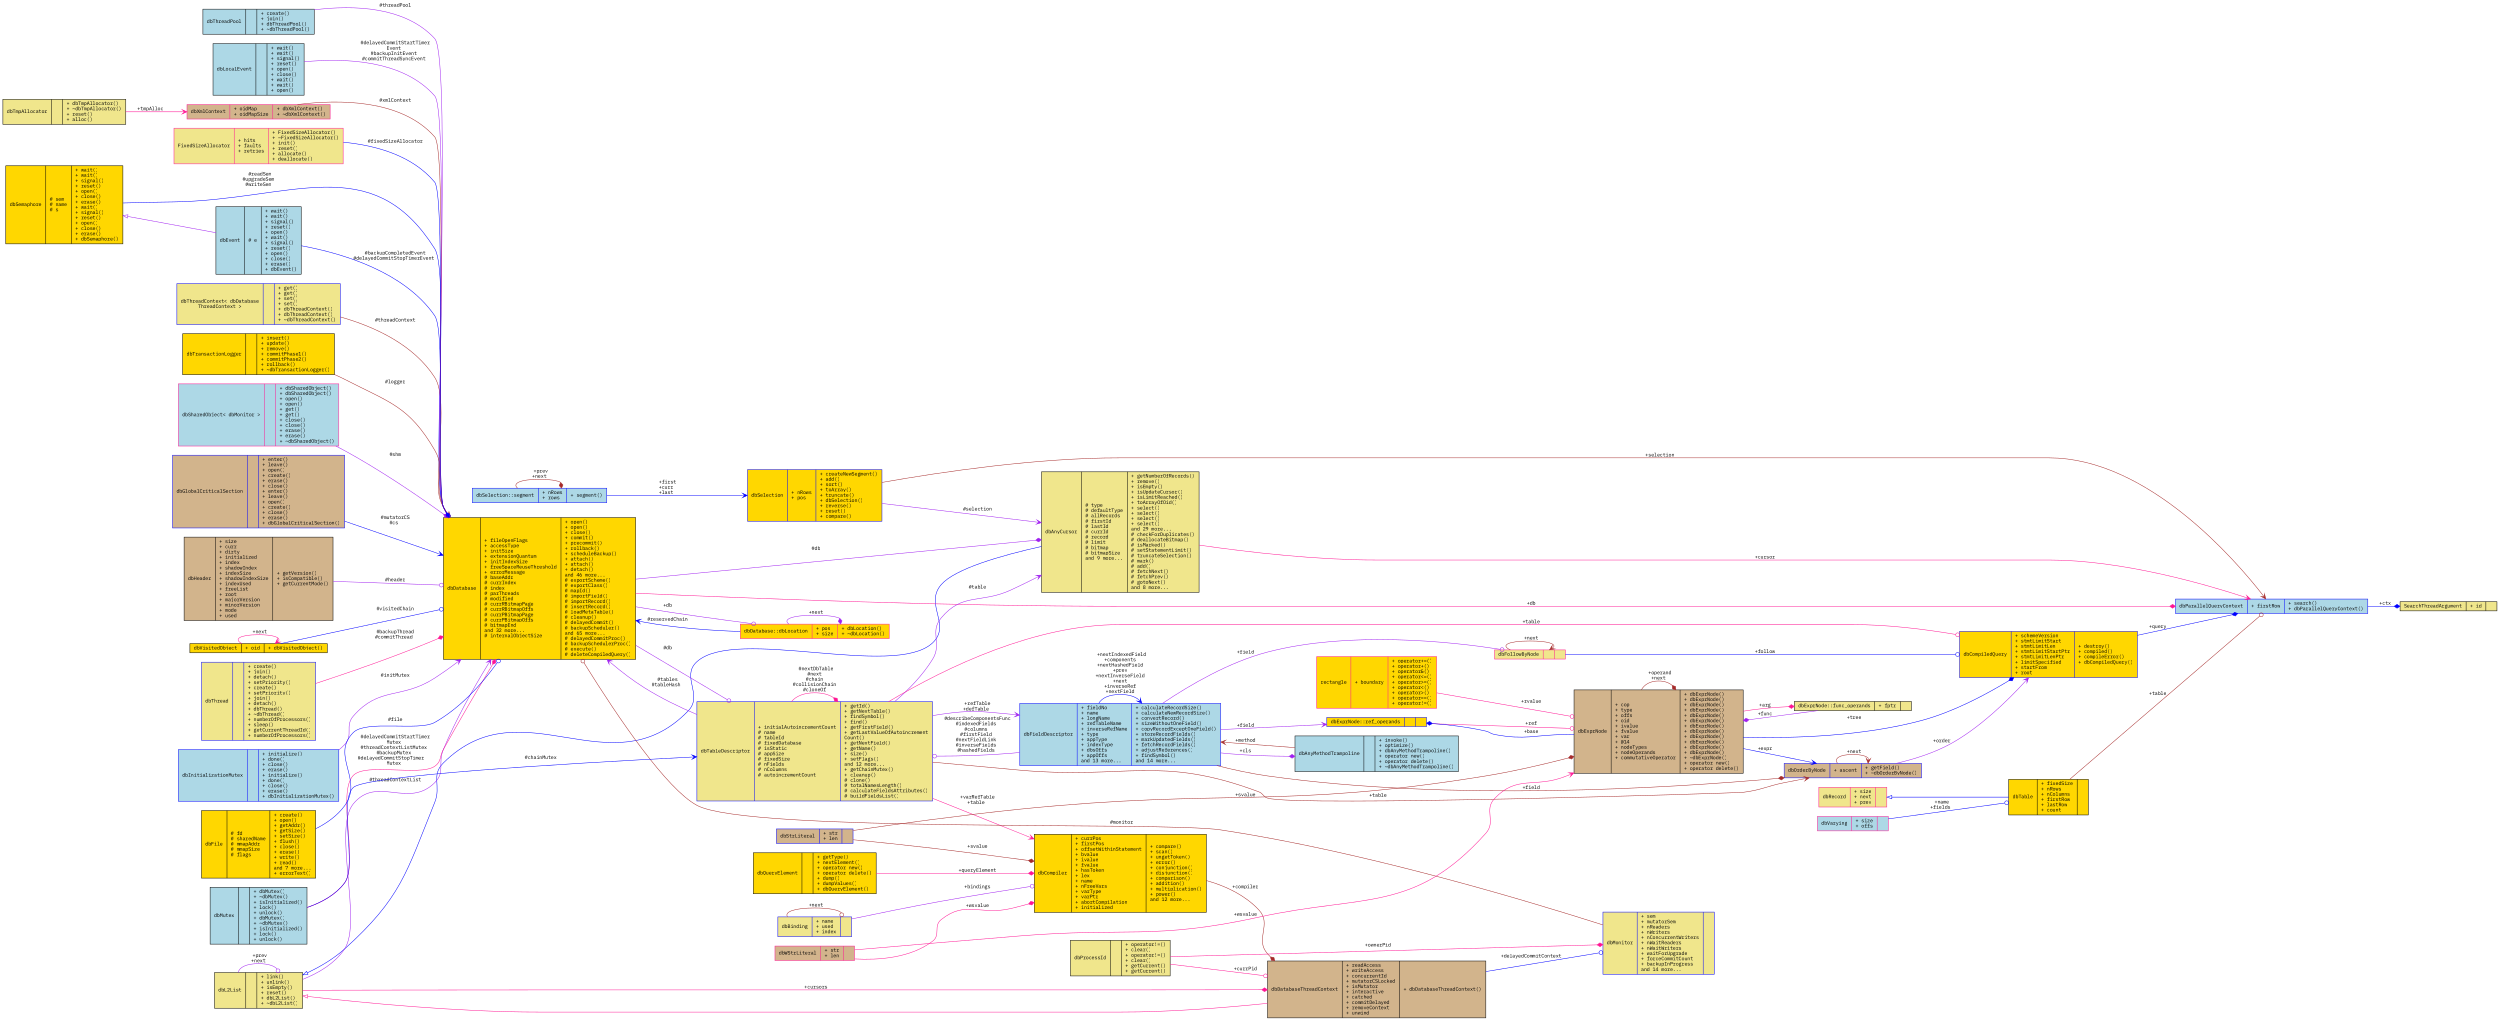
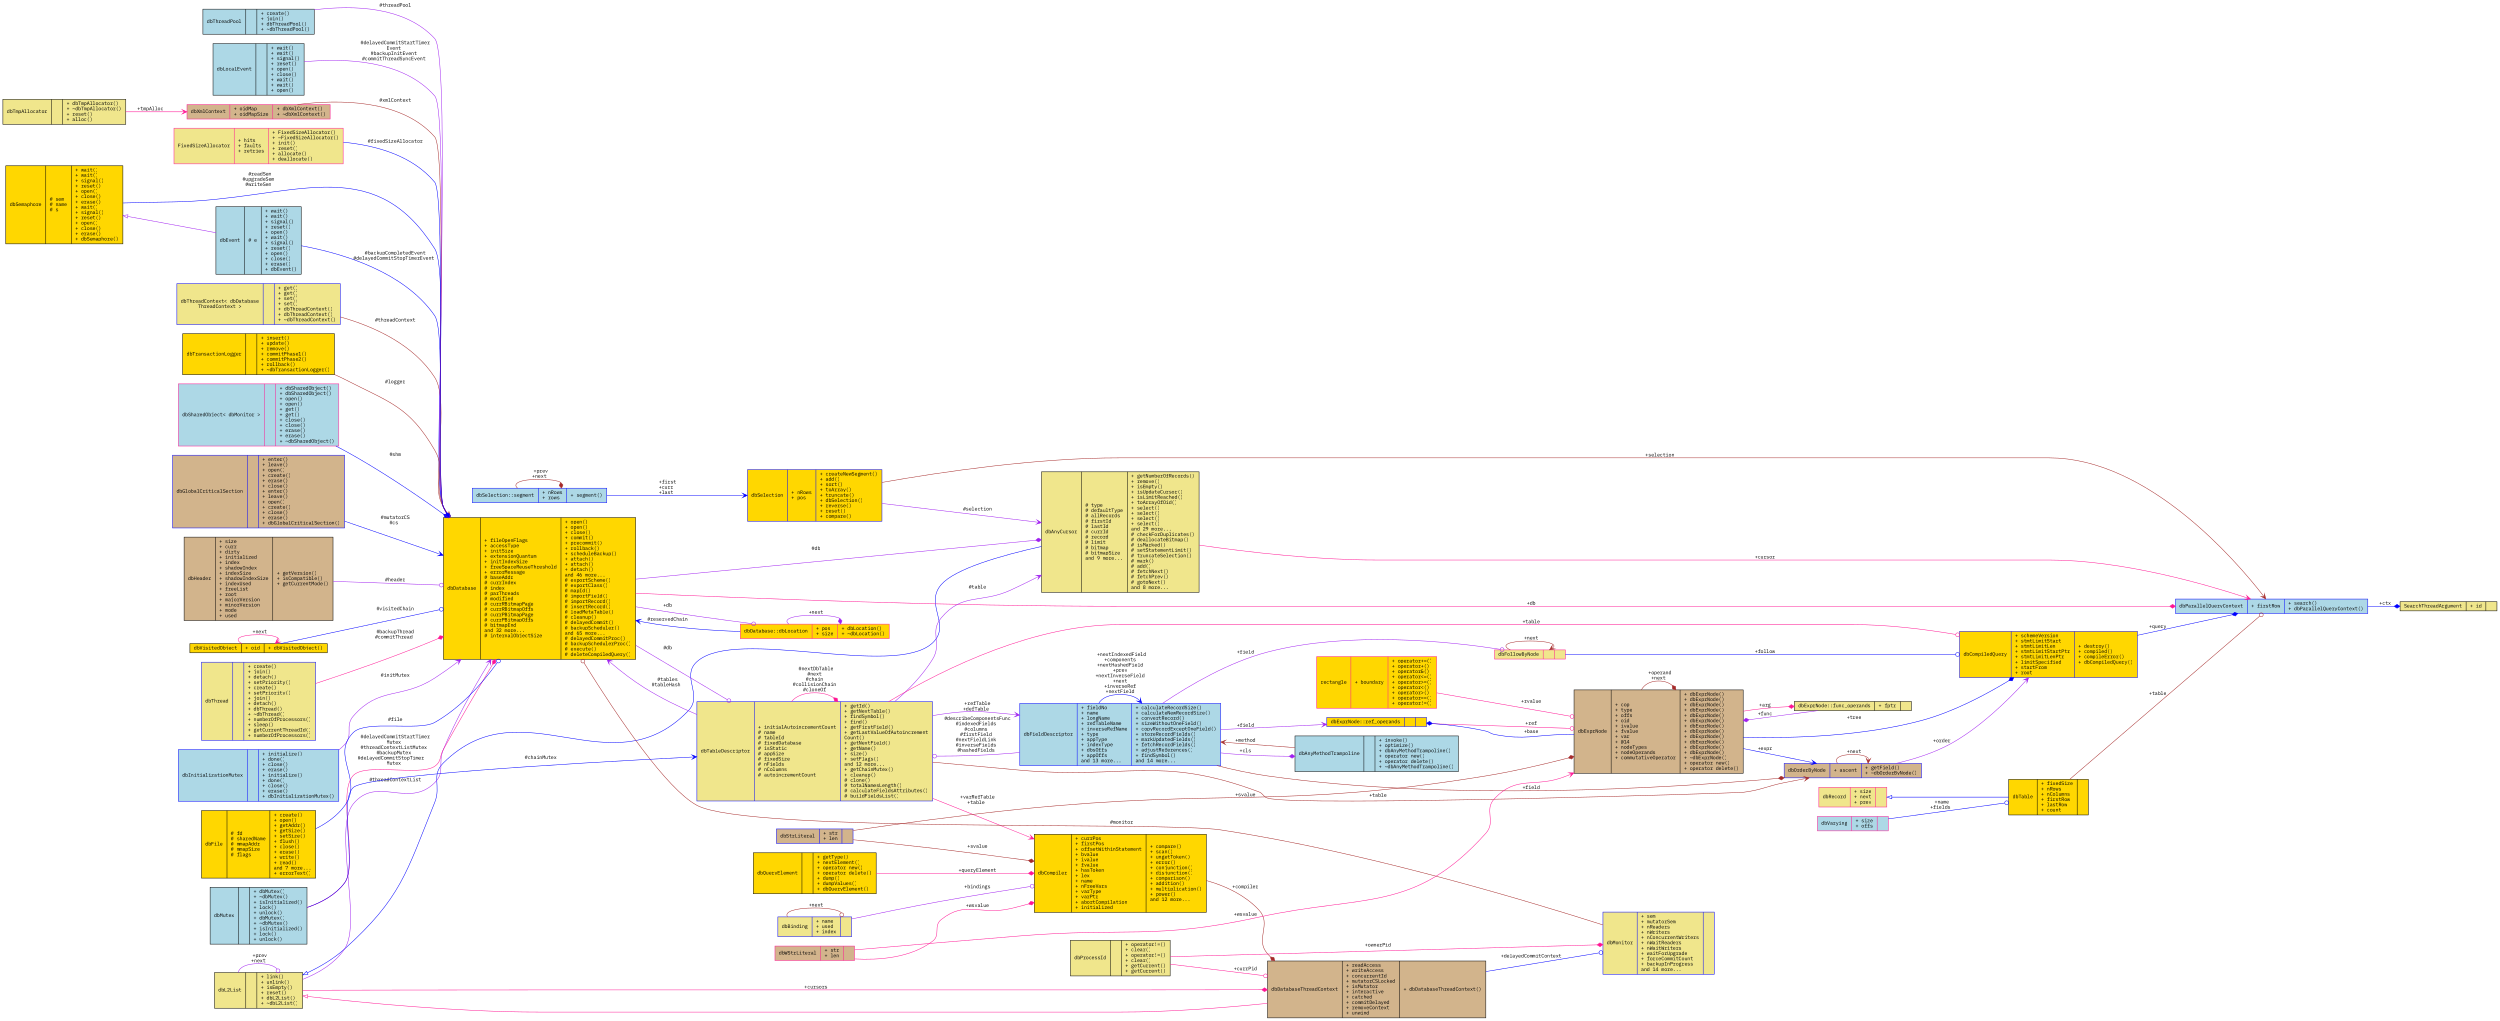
(391, 478) -> (391, 478)
